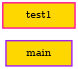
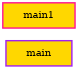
(39, 15) -> (39, 15)
